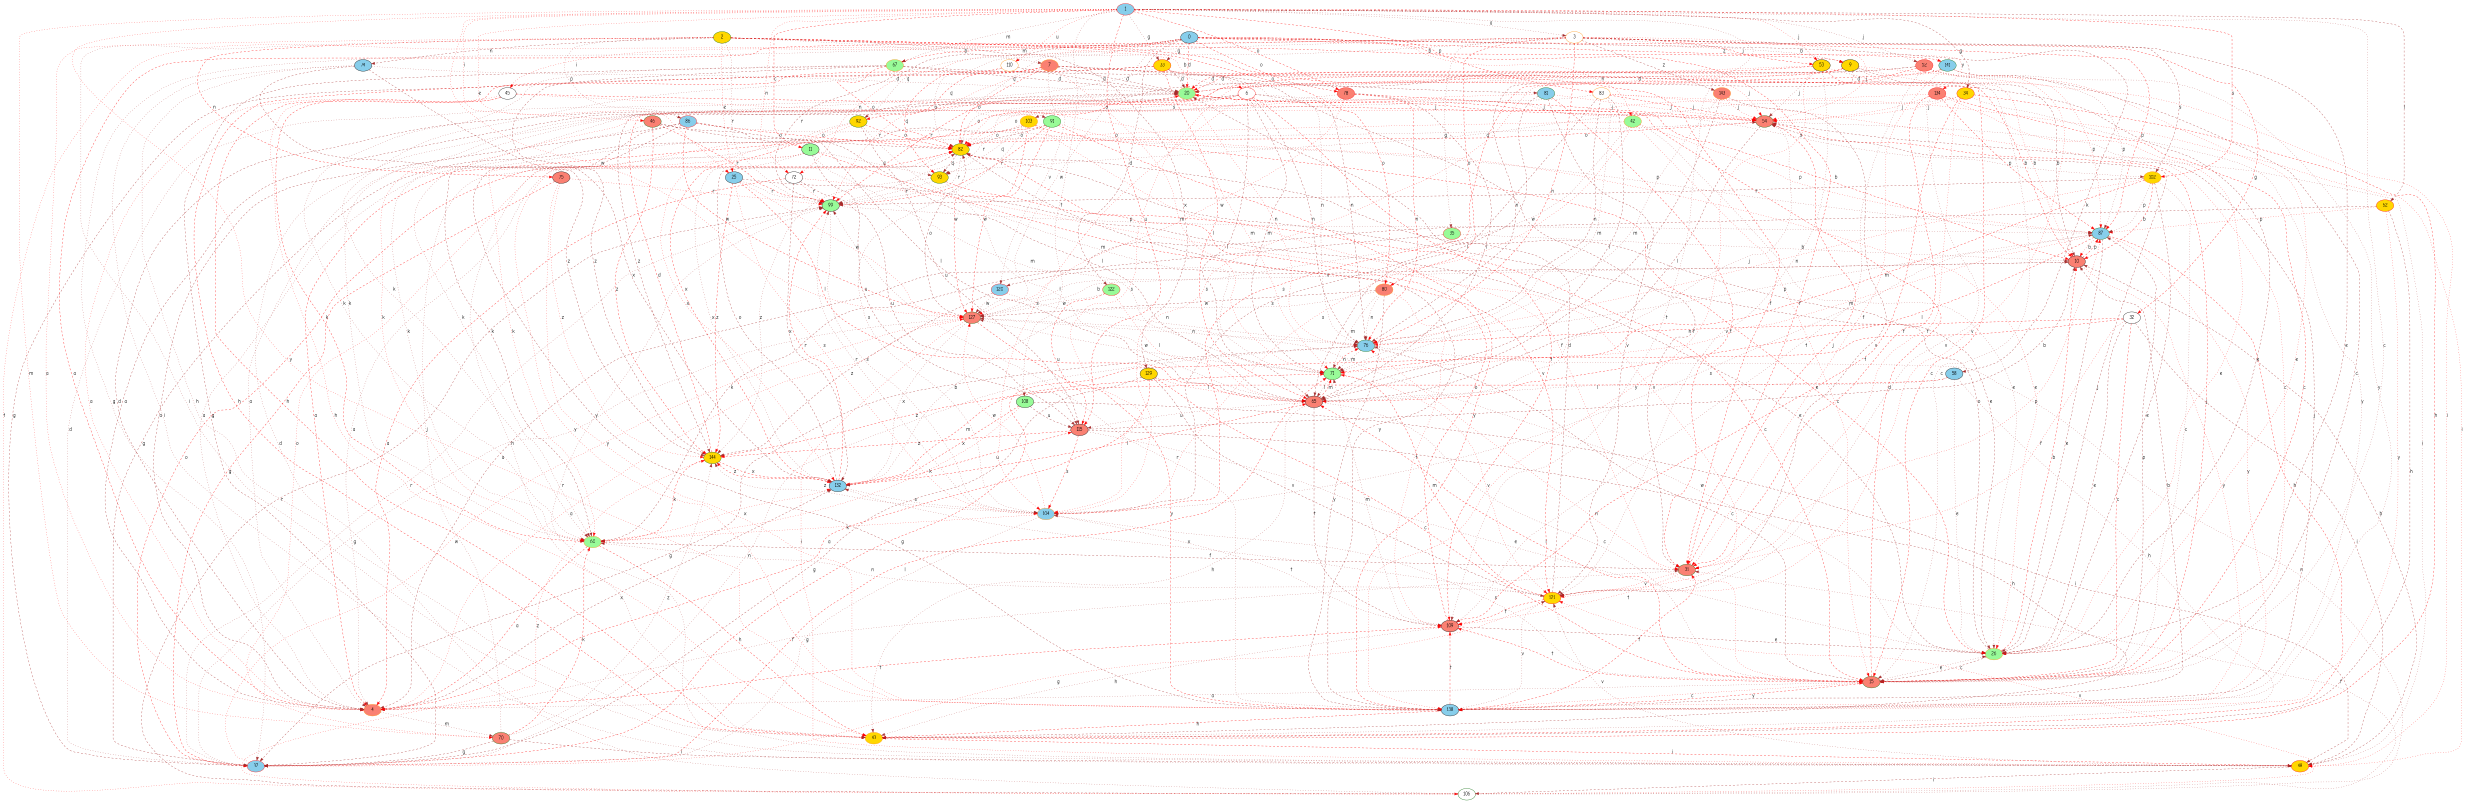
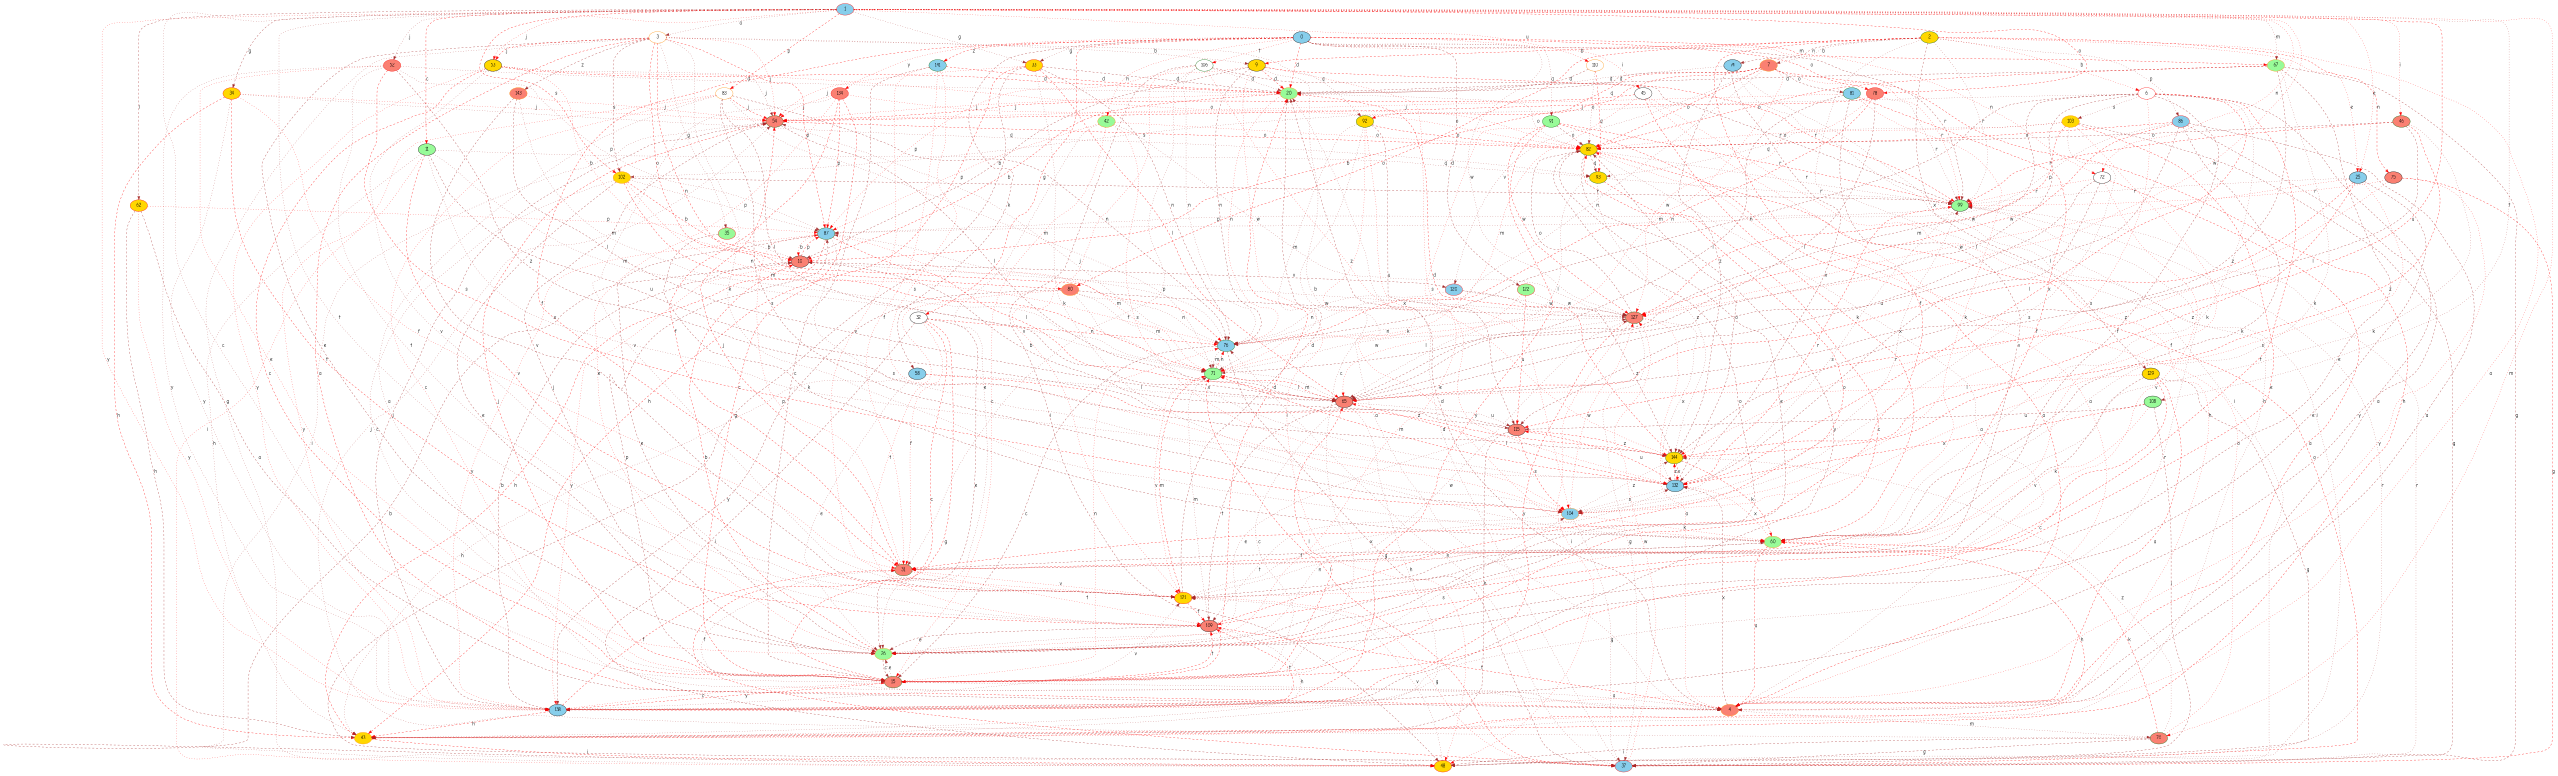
(352, 279) -> (2344, 559)
(956, 388) -> (1209, 388)
(1885, 780) -> (1057, 441)
